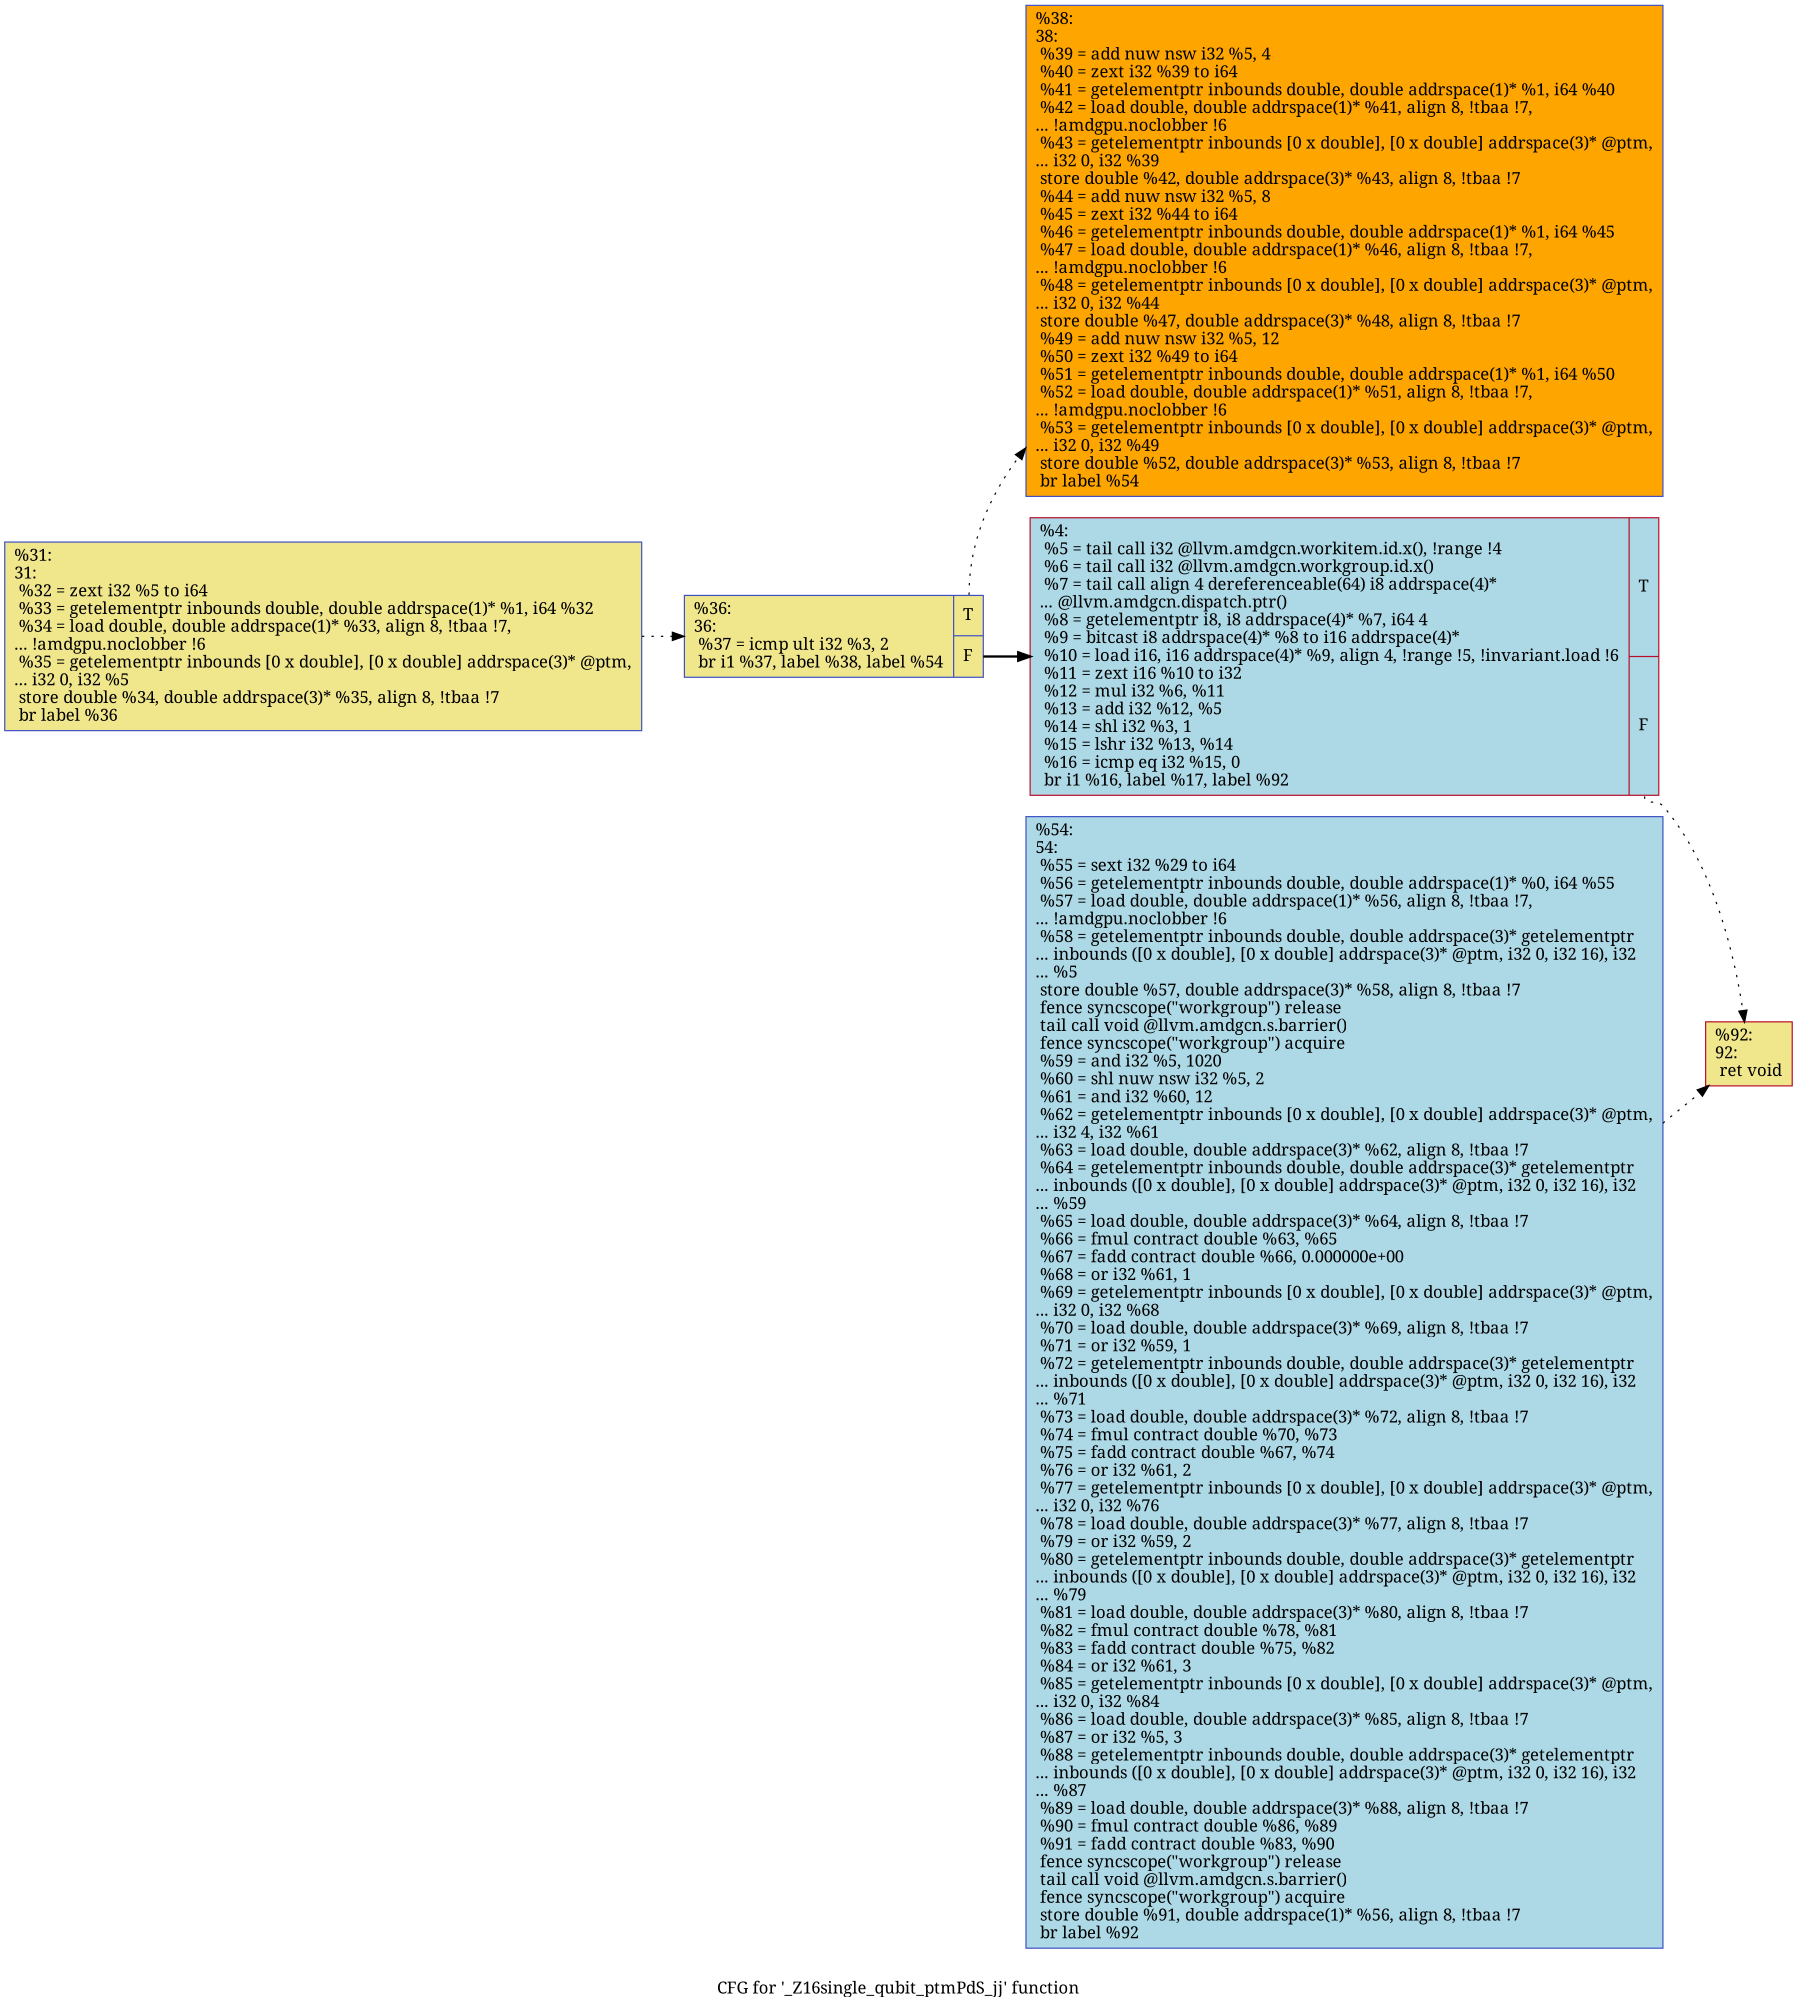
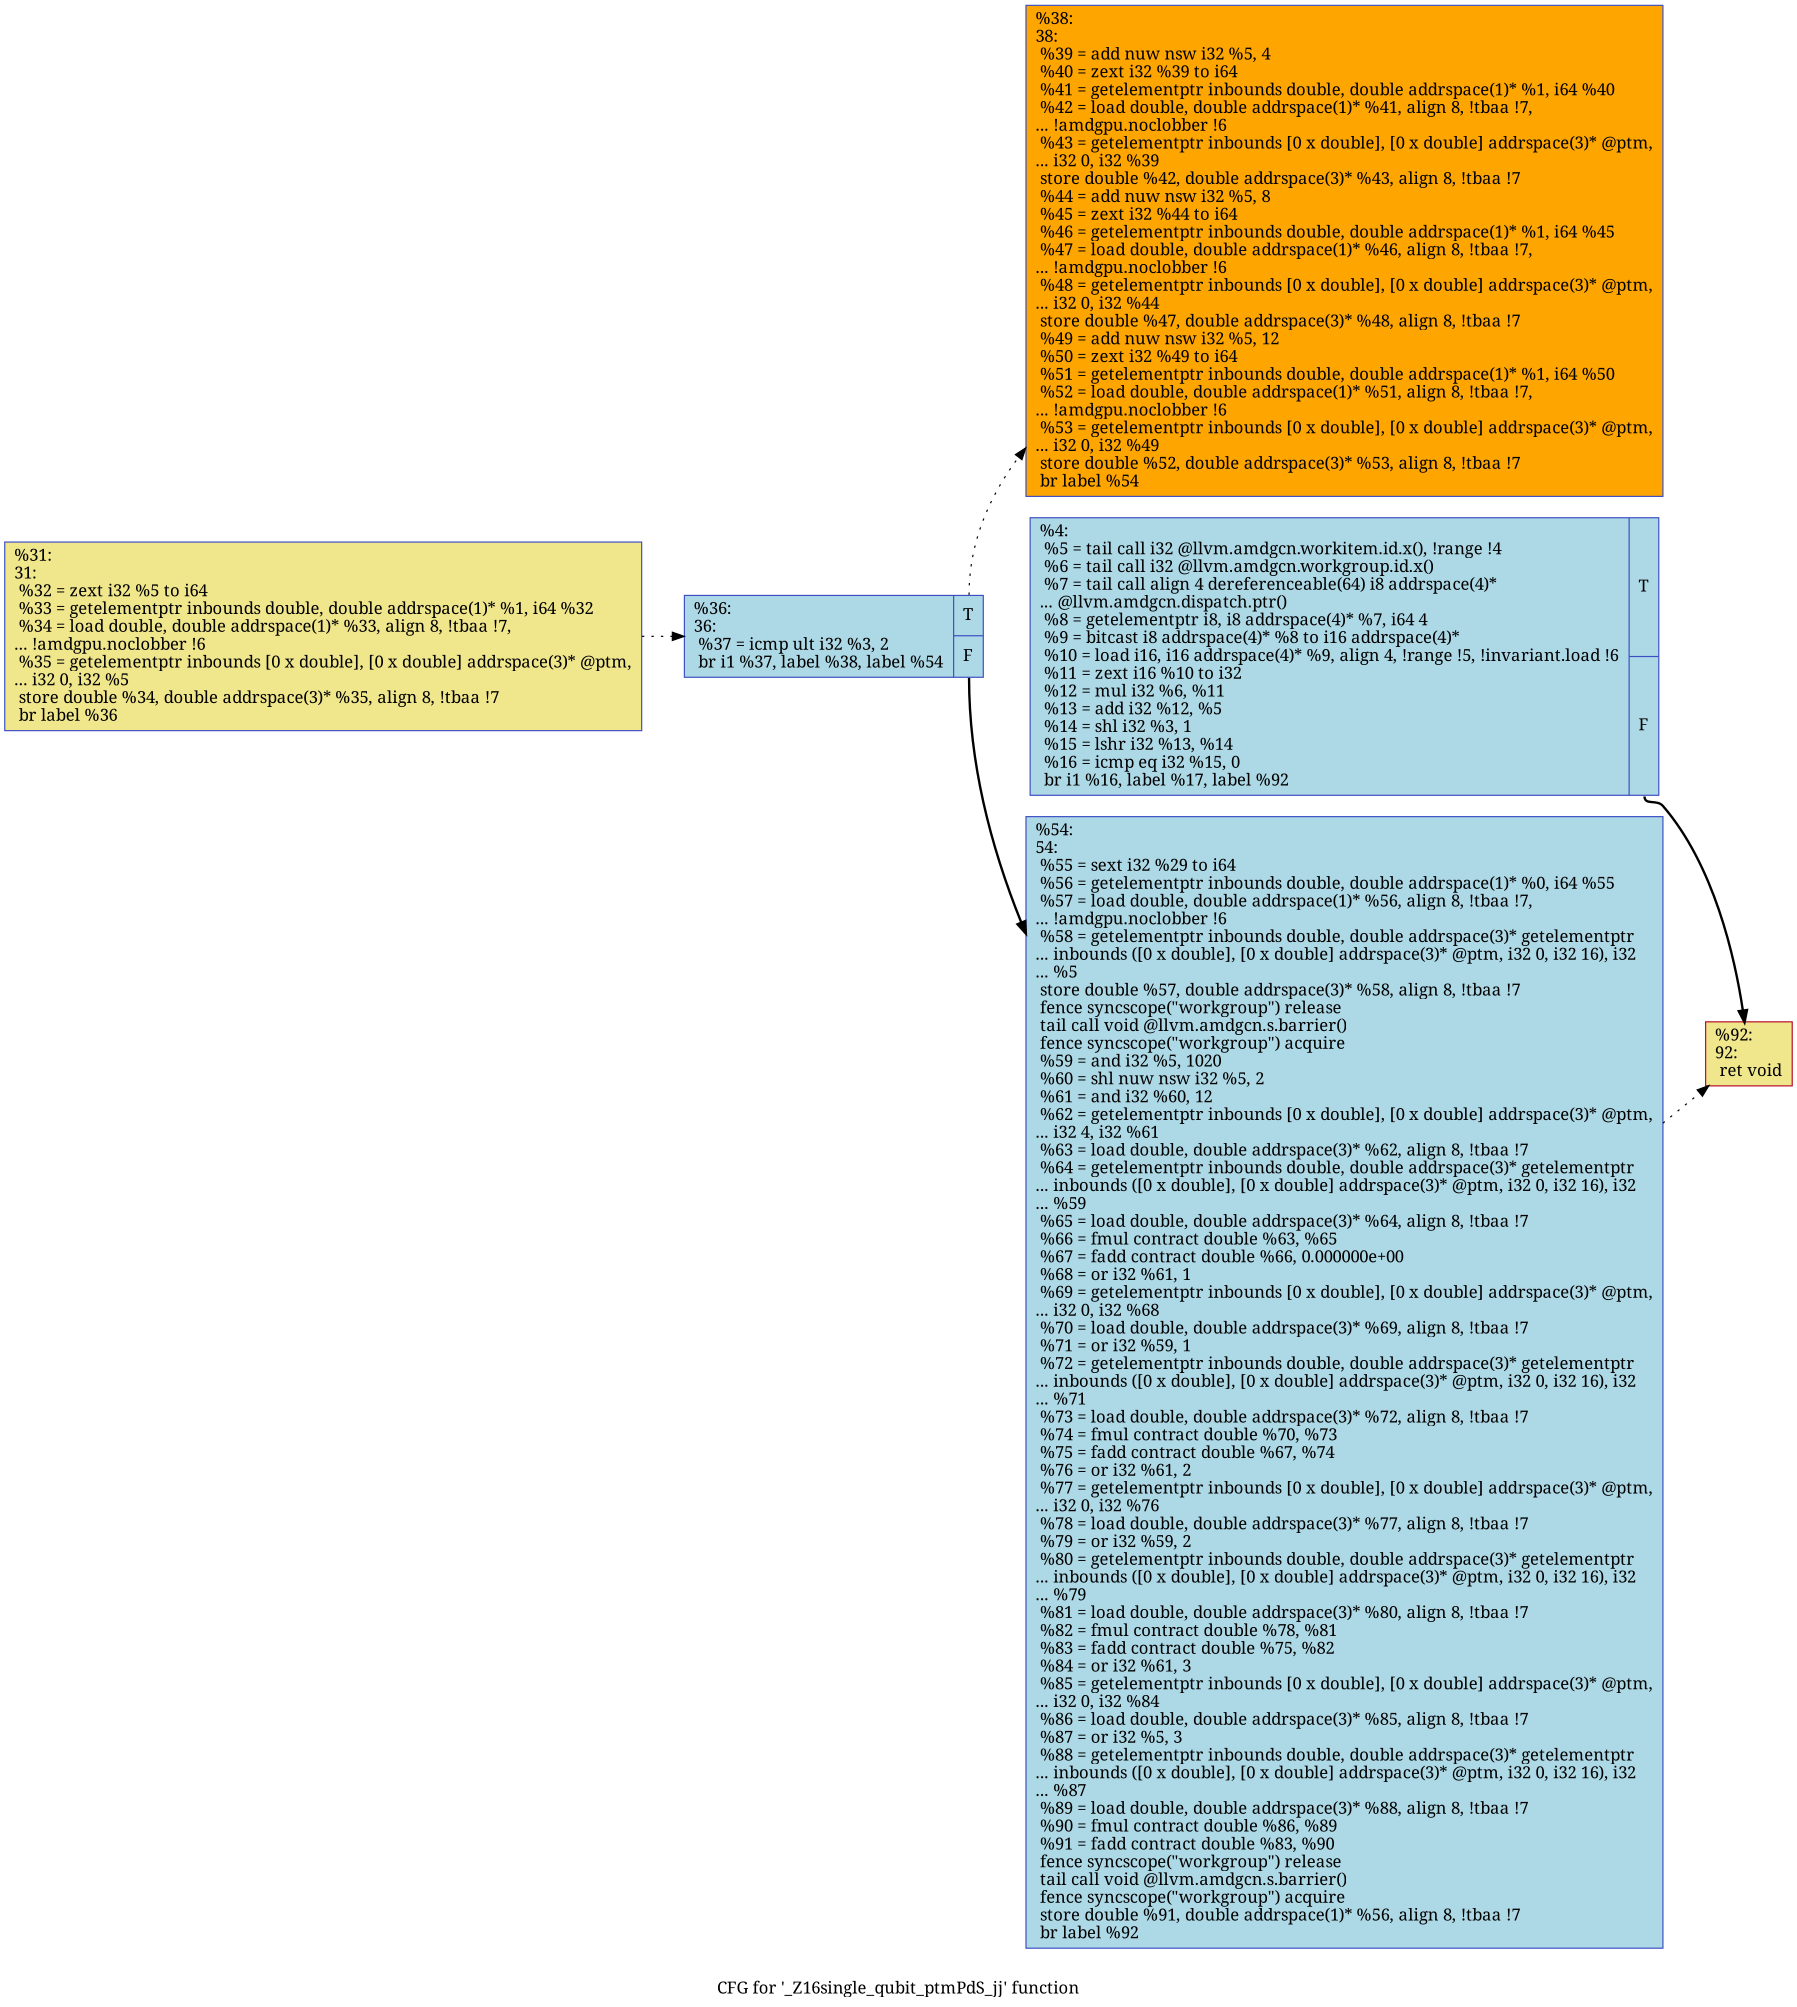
(834, 636) -> (834, 636)
(1001, 657) -> (983, 803)
(1344, 657) -> (1344, 657)
(1712, 892) -> (1712, 892)
